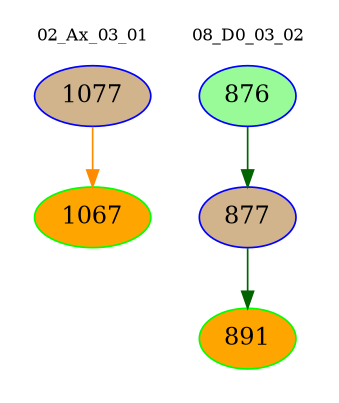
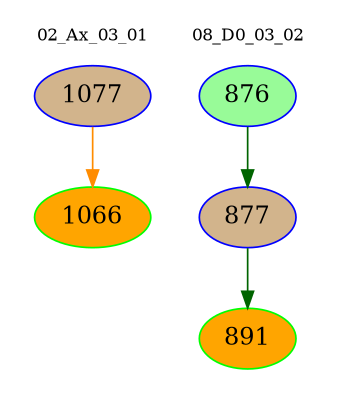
(93, 217) -> (93, 217)
